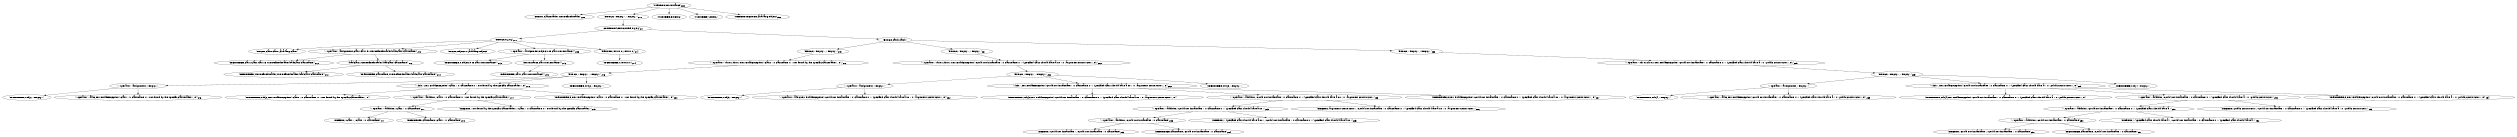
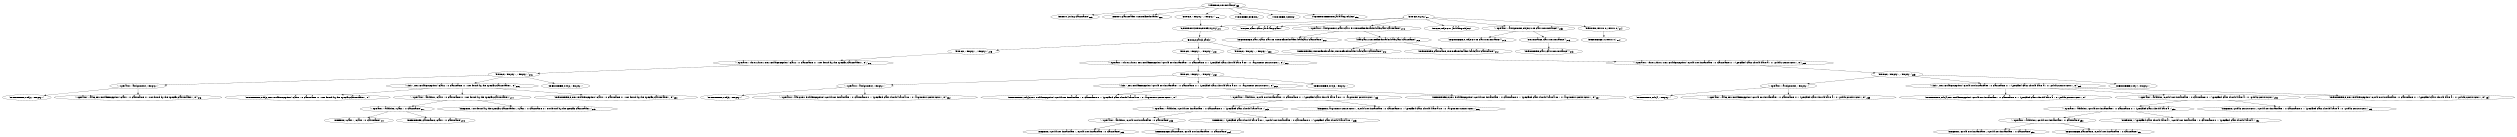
none -> (1075, 17)
(562, 34) -> (1313, 22)
